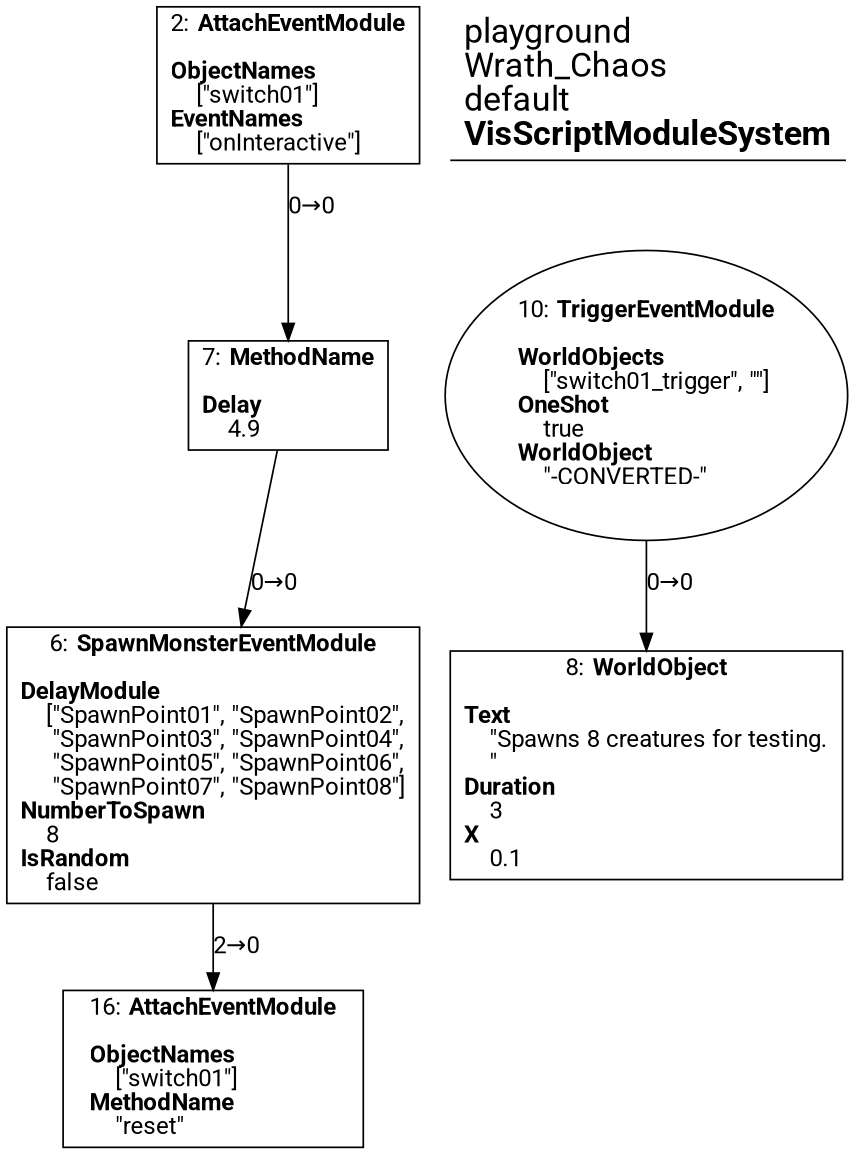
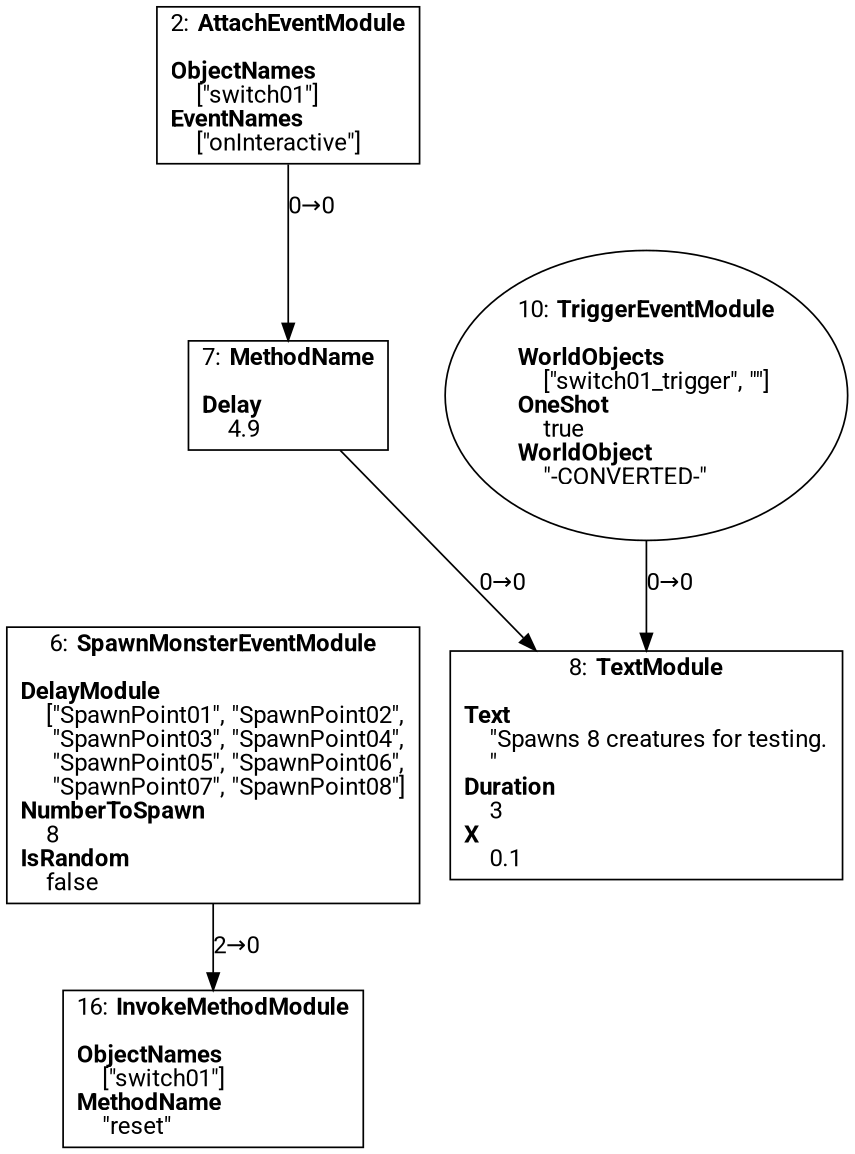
(648, 85) -> none
(261, 530) -> (432, 544)
(660, 668) -> (660, 668)
(233, 1007) -> (233, 1007)
